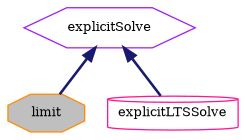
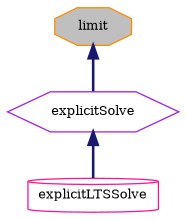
(73, 76) -> (93, 75)
